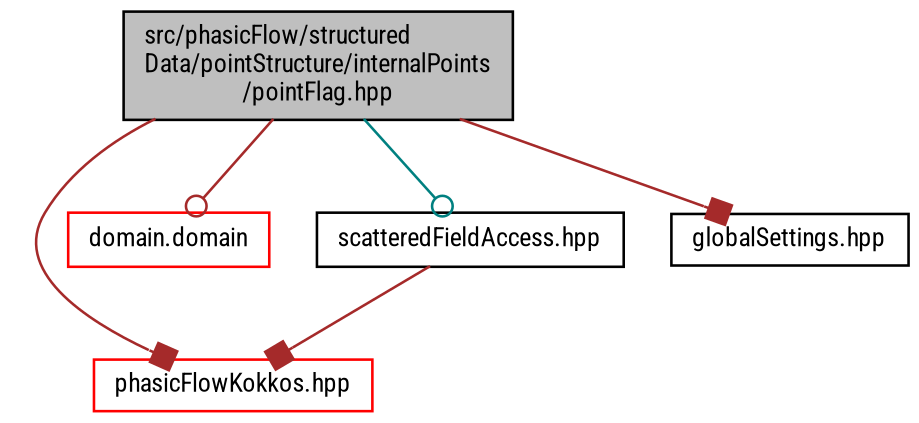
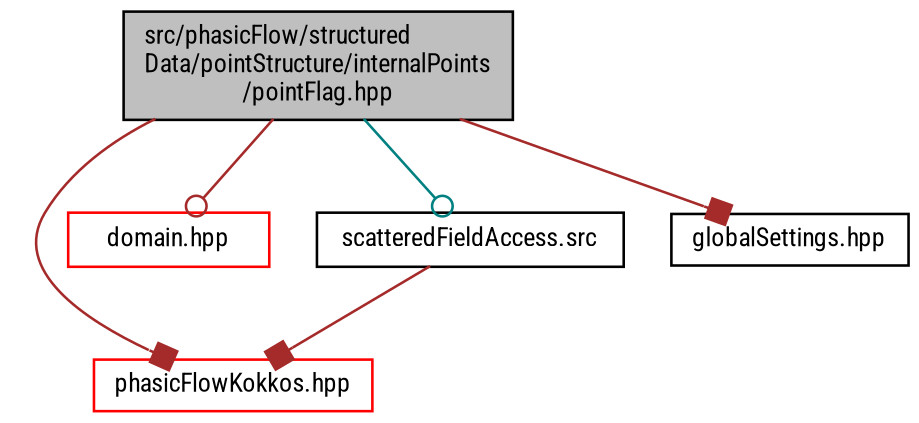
(169, 240) -> (169, 240)
(470, 240) -> (470, 240)
